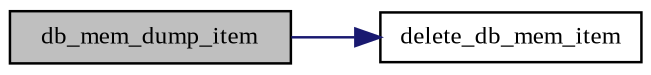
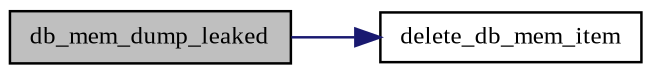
(150, 37) -> (150, 37)
